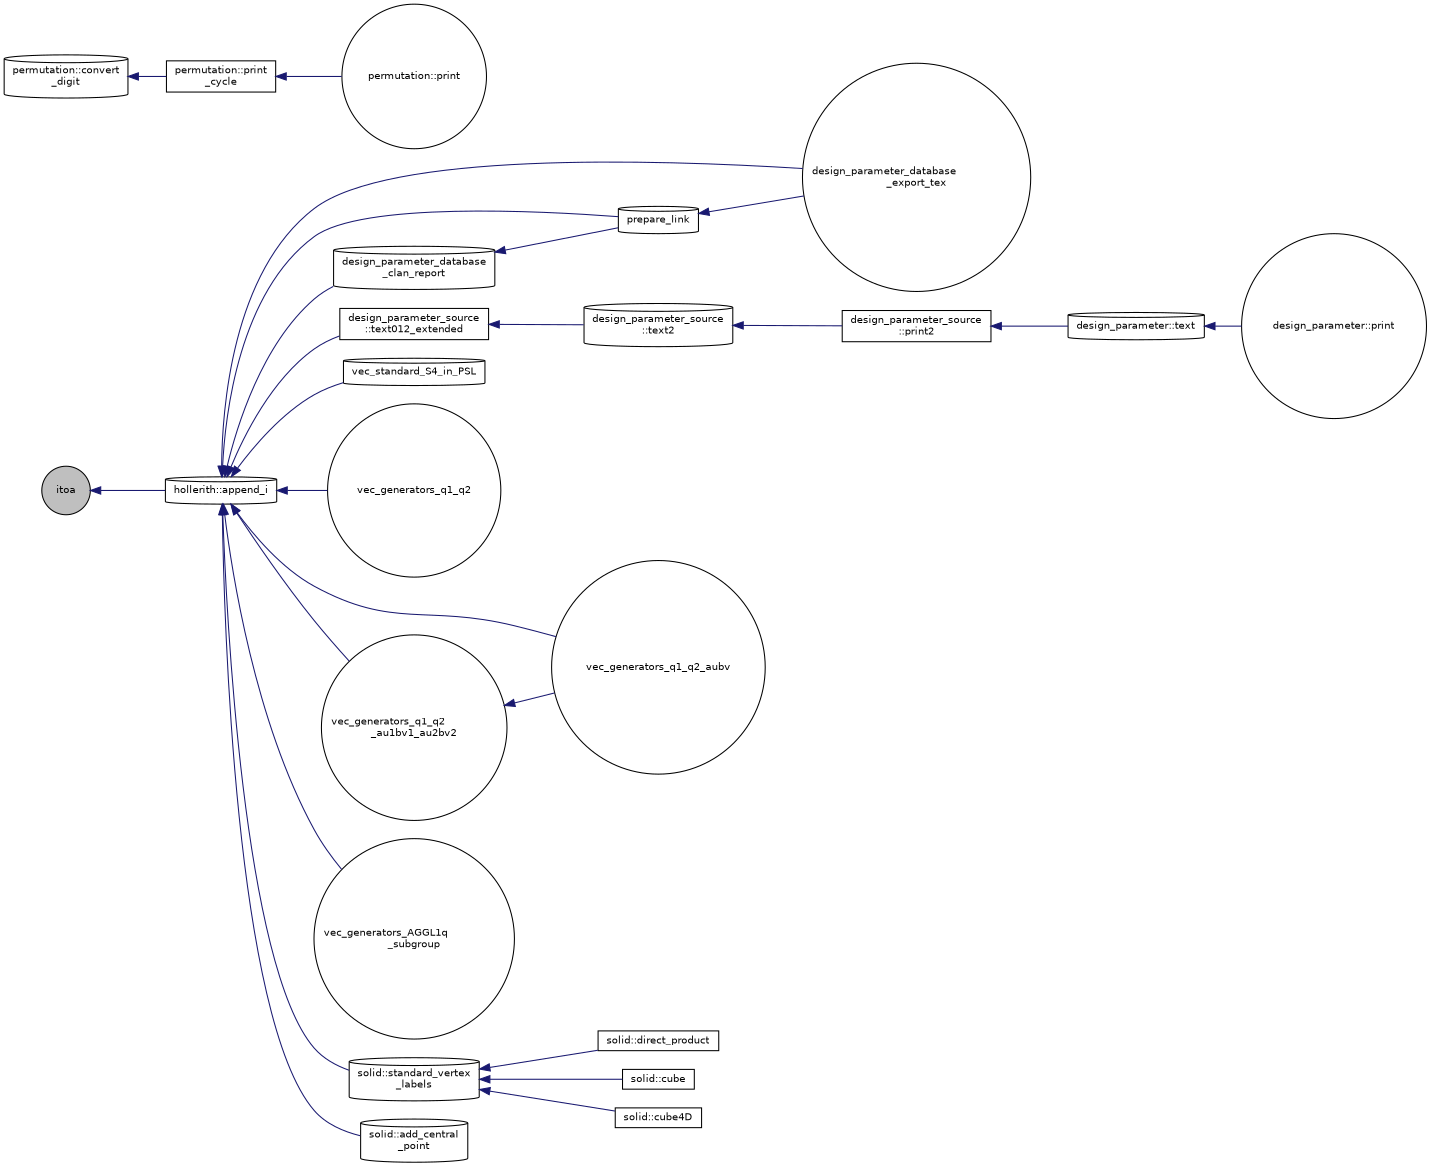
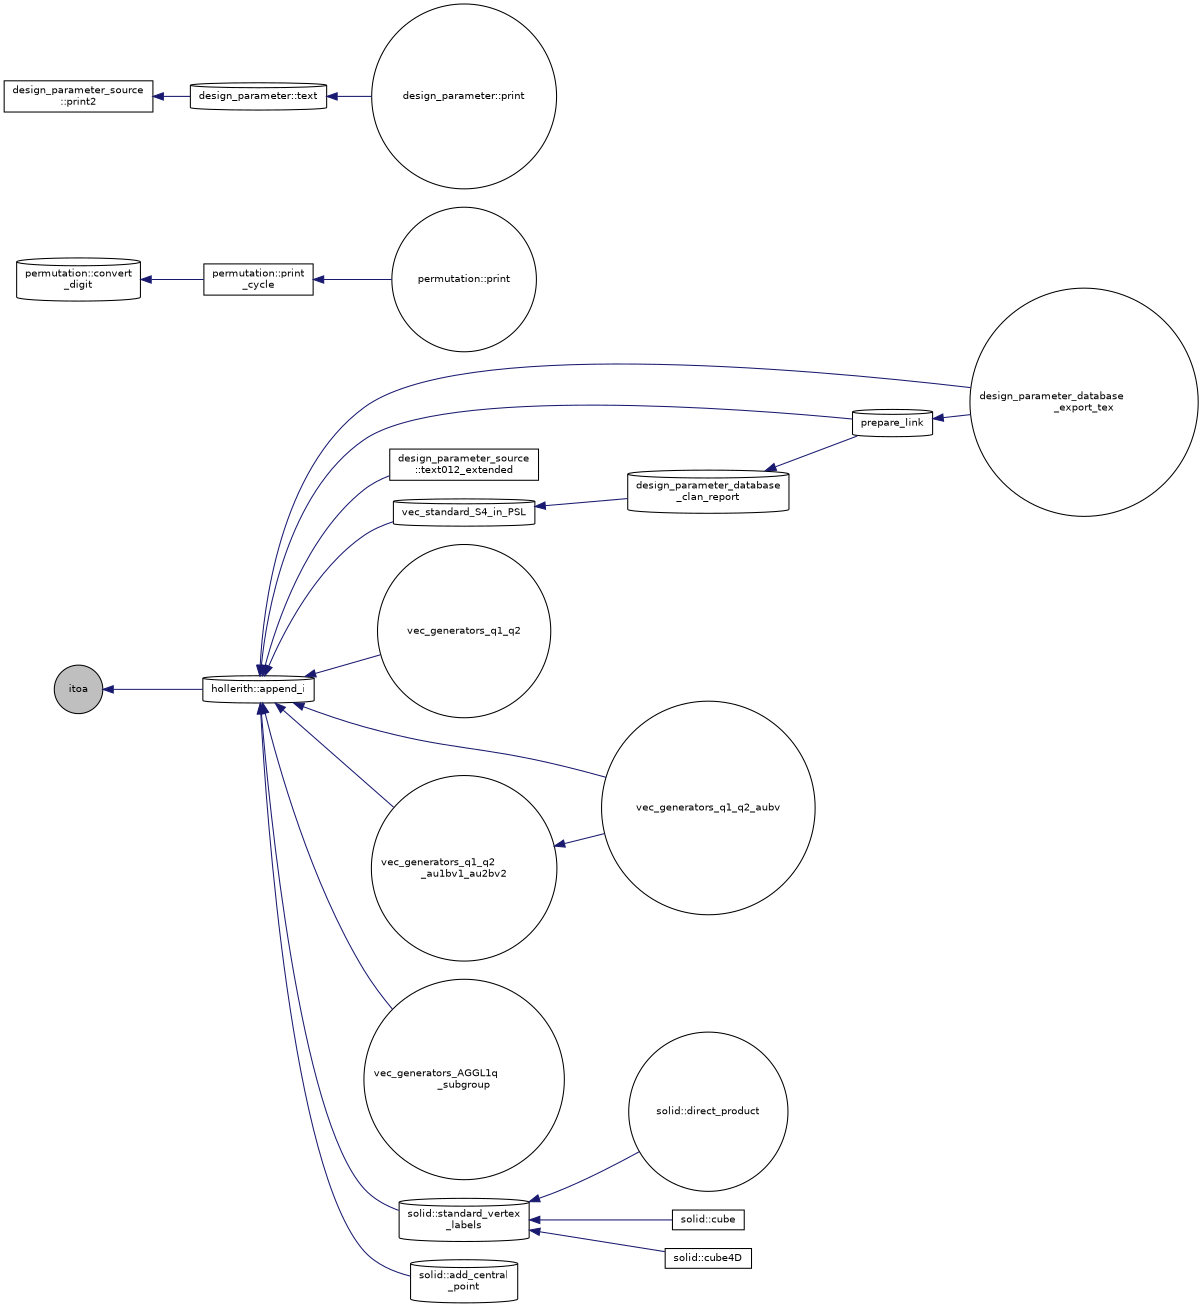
(658, 325) -> none
(264, 366) -> (587, 502)
(658, 1041) -> (708, 1112)
